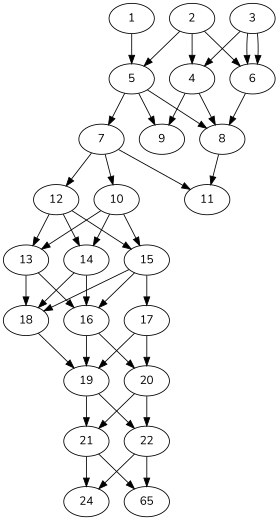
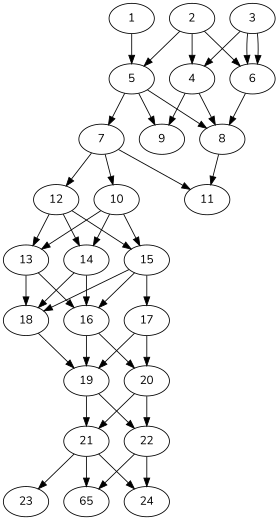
none -> (26, 502)
